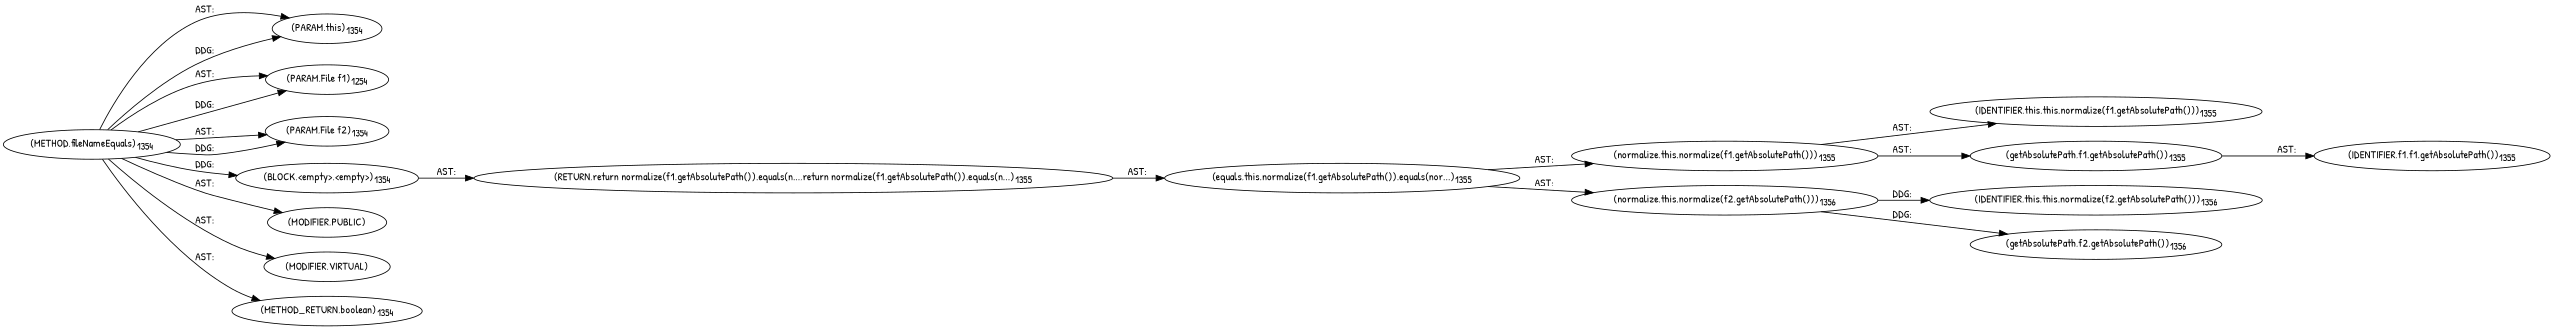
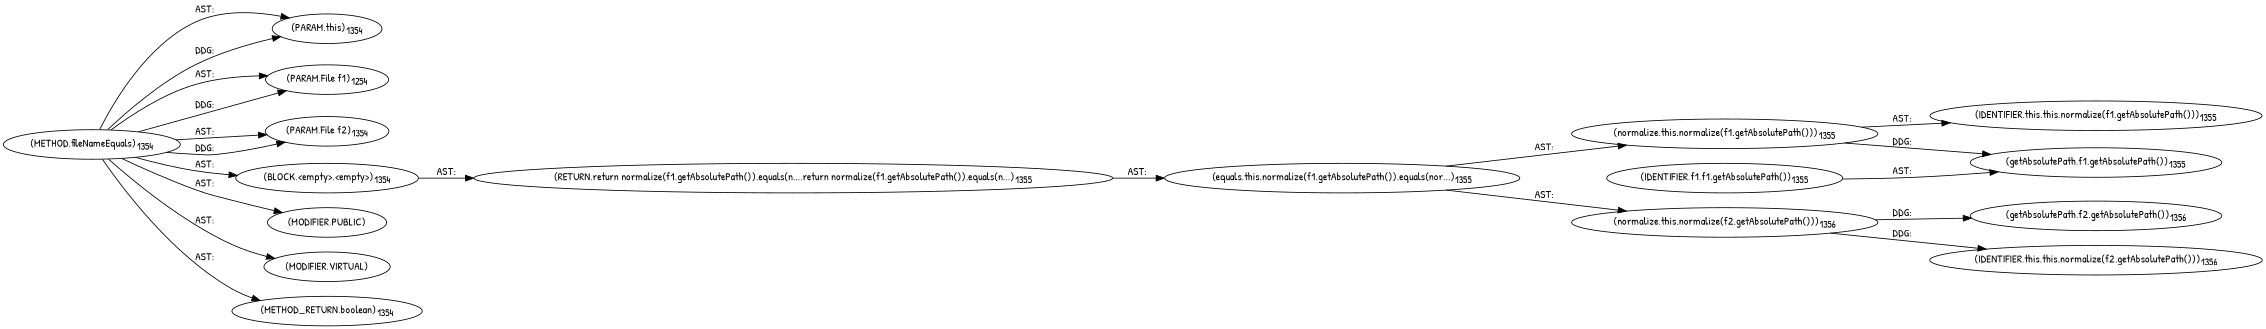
(1904, 150) -> (1904, 142)
(2264, 156) -> (1916, 177)
(206, 165) -> (206, 165)
